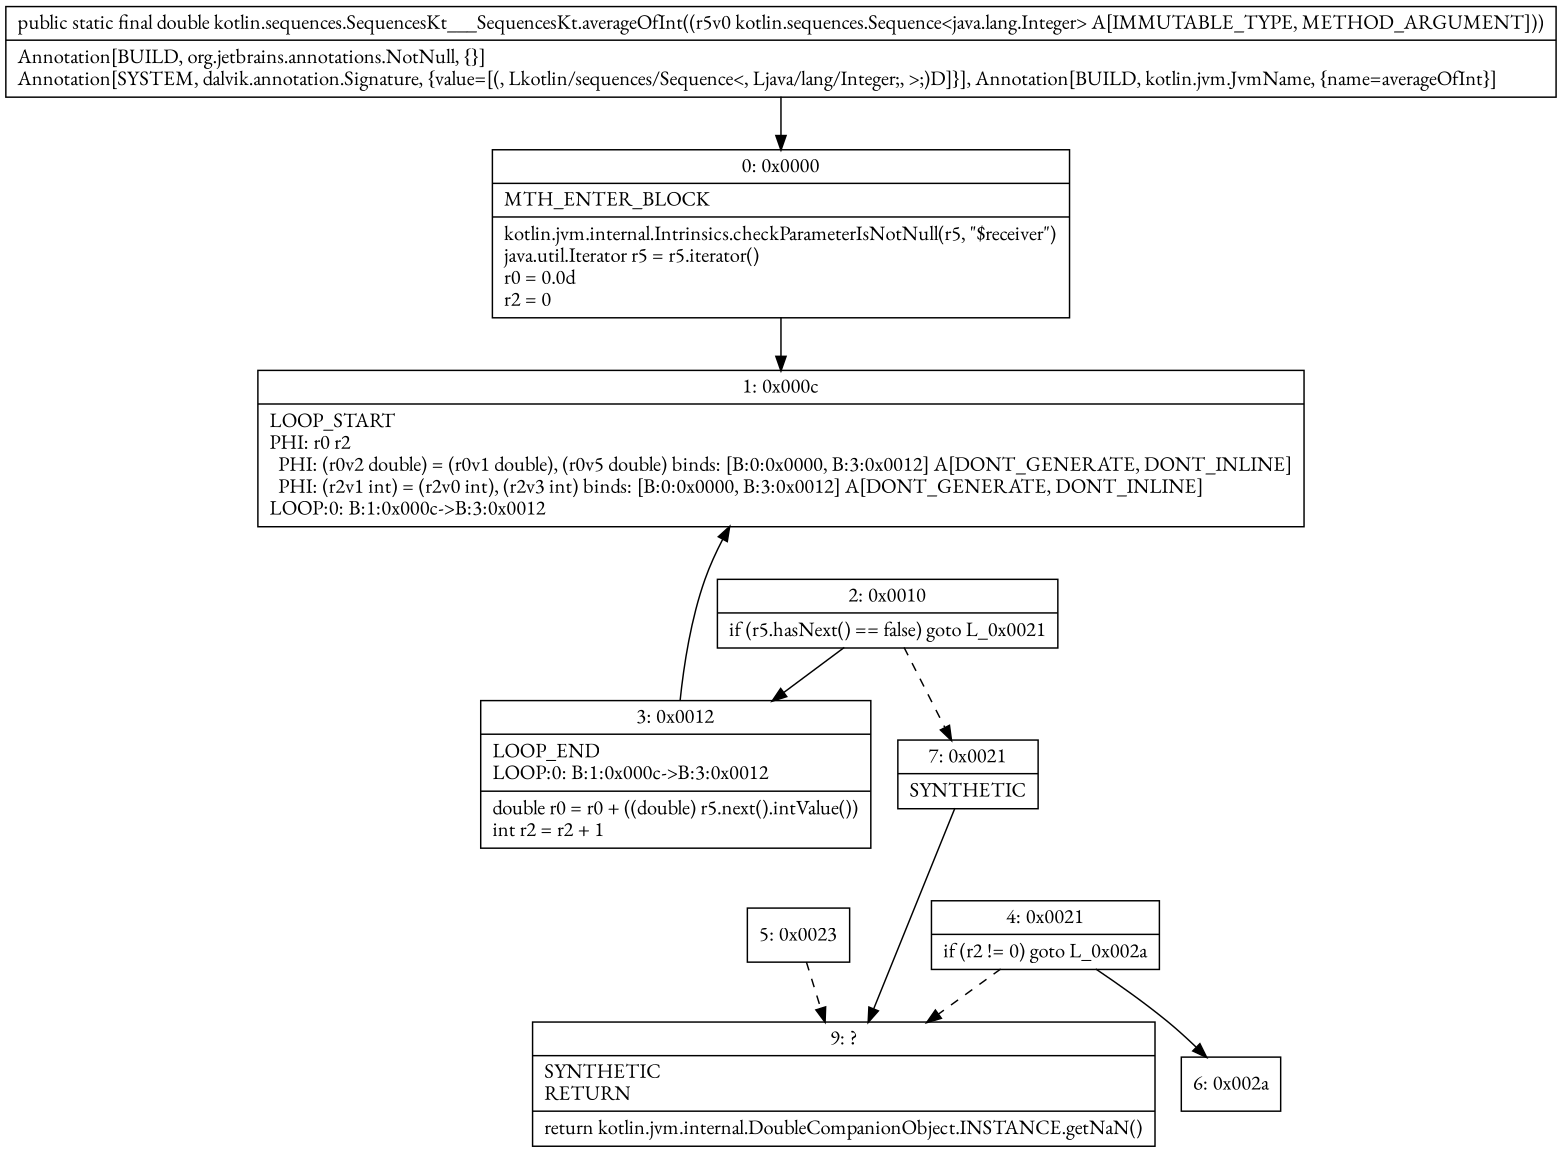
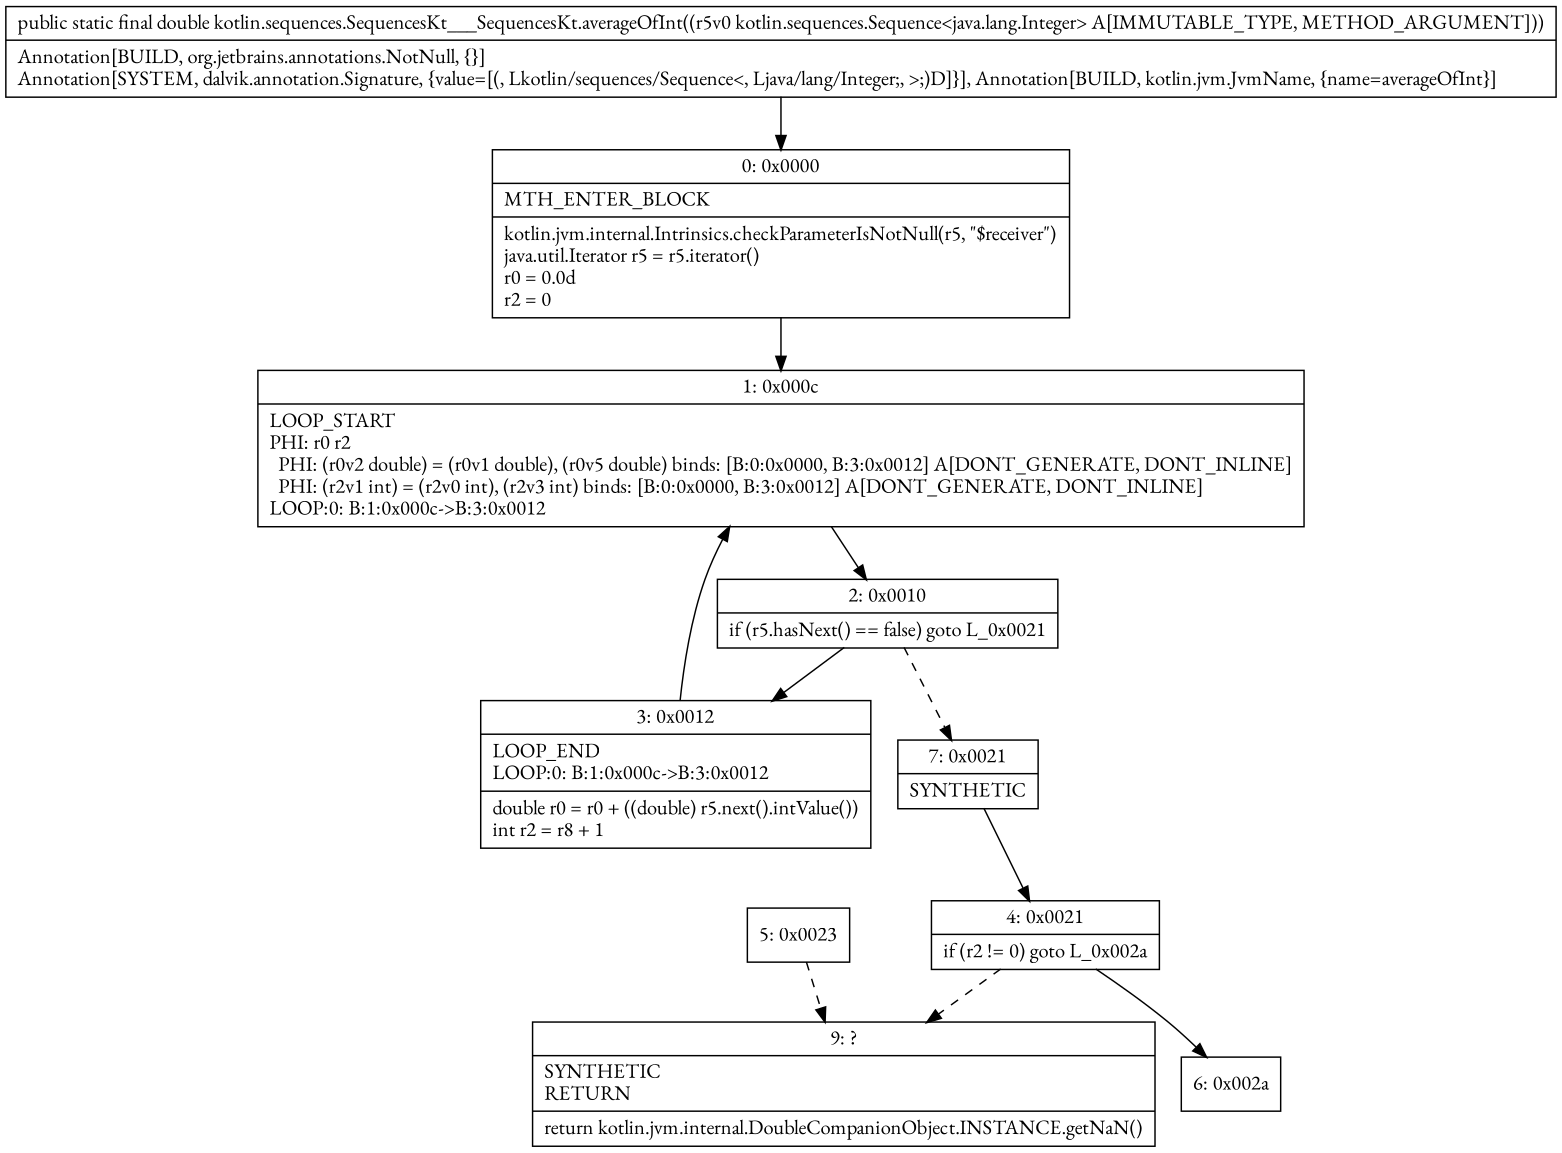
none -> (845, 547)
(549, 830) -> (549, 830)
(914, 908) -> (1003, 848)
